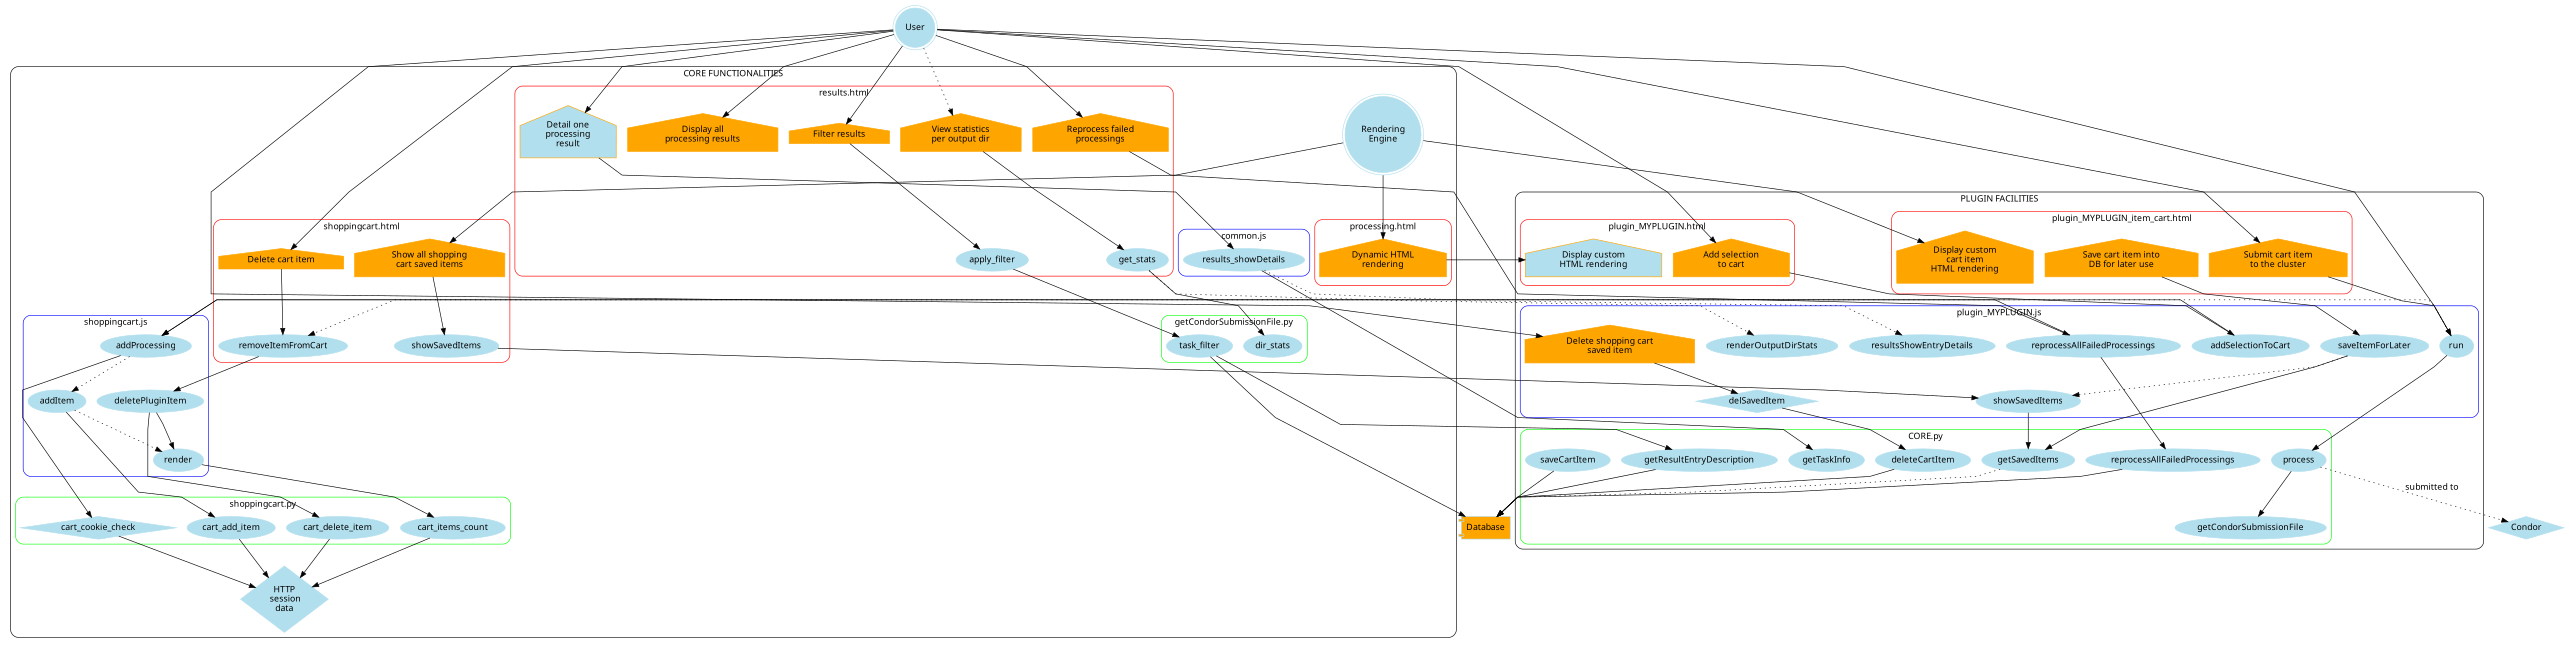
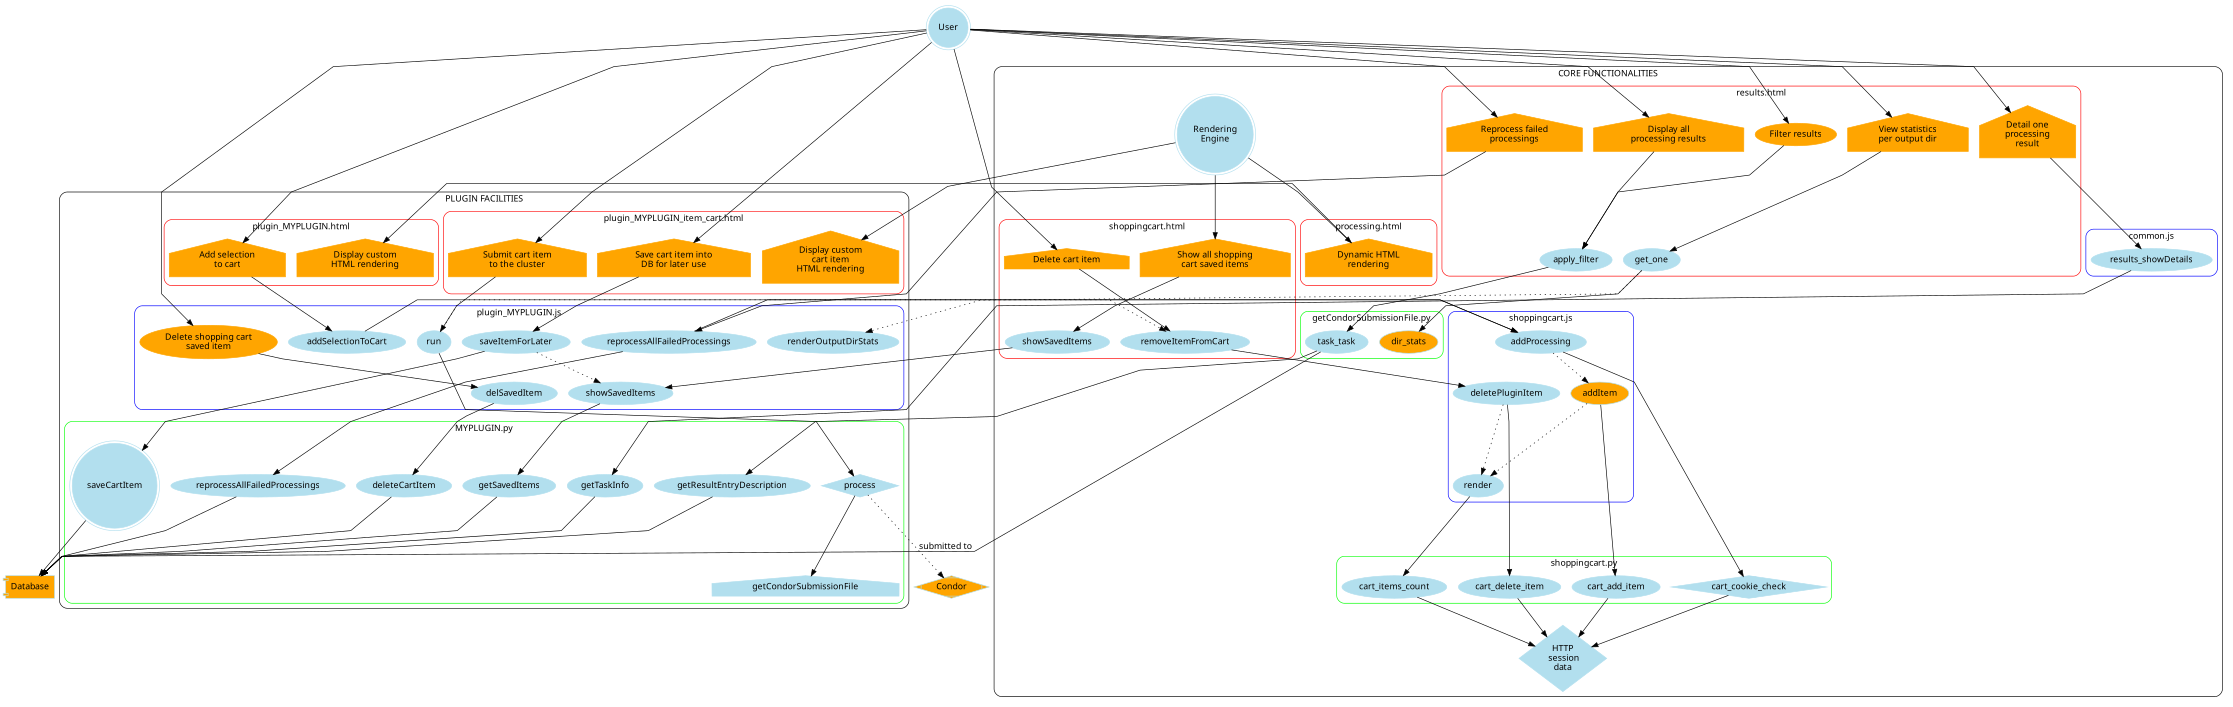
(1736, 62) -> (815, 140)
(937, 79) -> (1438, 49)
(568, 134) -> (2028, 134)
(839, 134) -> (1796, 134)
none -> (1624, 186)
(1138, 260) -> (1652, 260)
(1594, 260) -> (365, 260)
(1200, 346) -> (1337, 342)
(1273, 346) -> (1409, 342)
(1610, 346) -> (209, 342)
(1922, 346) -> none
(2198, 398) -> (310, 390)
(57, 401) -> (1600, 393)
(1757, 401) -> (514, 393)
(164, 428) -> (1493, 437)
(1926, 437) -> (484, 429)
(1568, 460) -> (115, 486)
(2299, 460) -> (860, 486)
(1749, 489) -> (275, 544)
(2251, 528) -> (806, 587)
(2526, 528) -> (951, 587)
none -> (325, 546)
